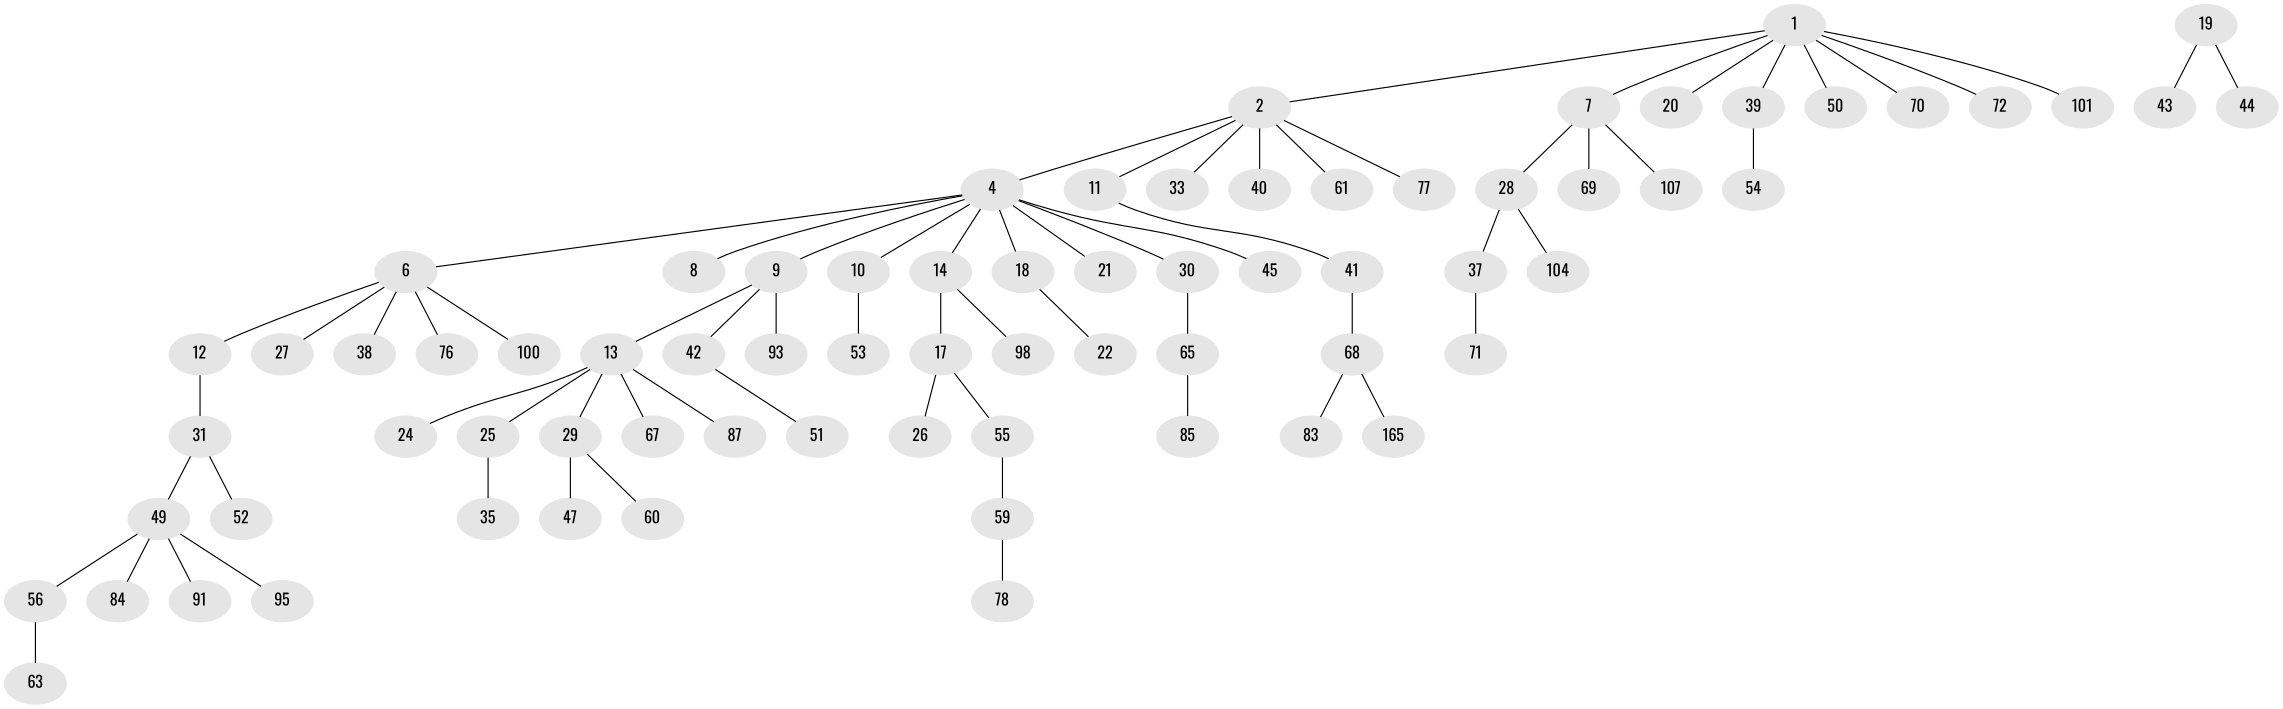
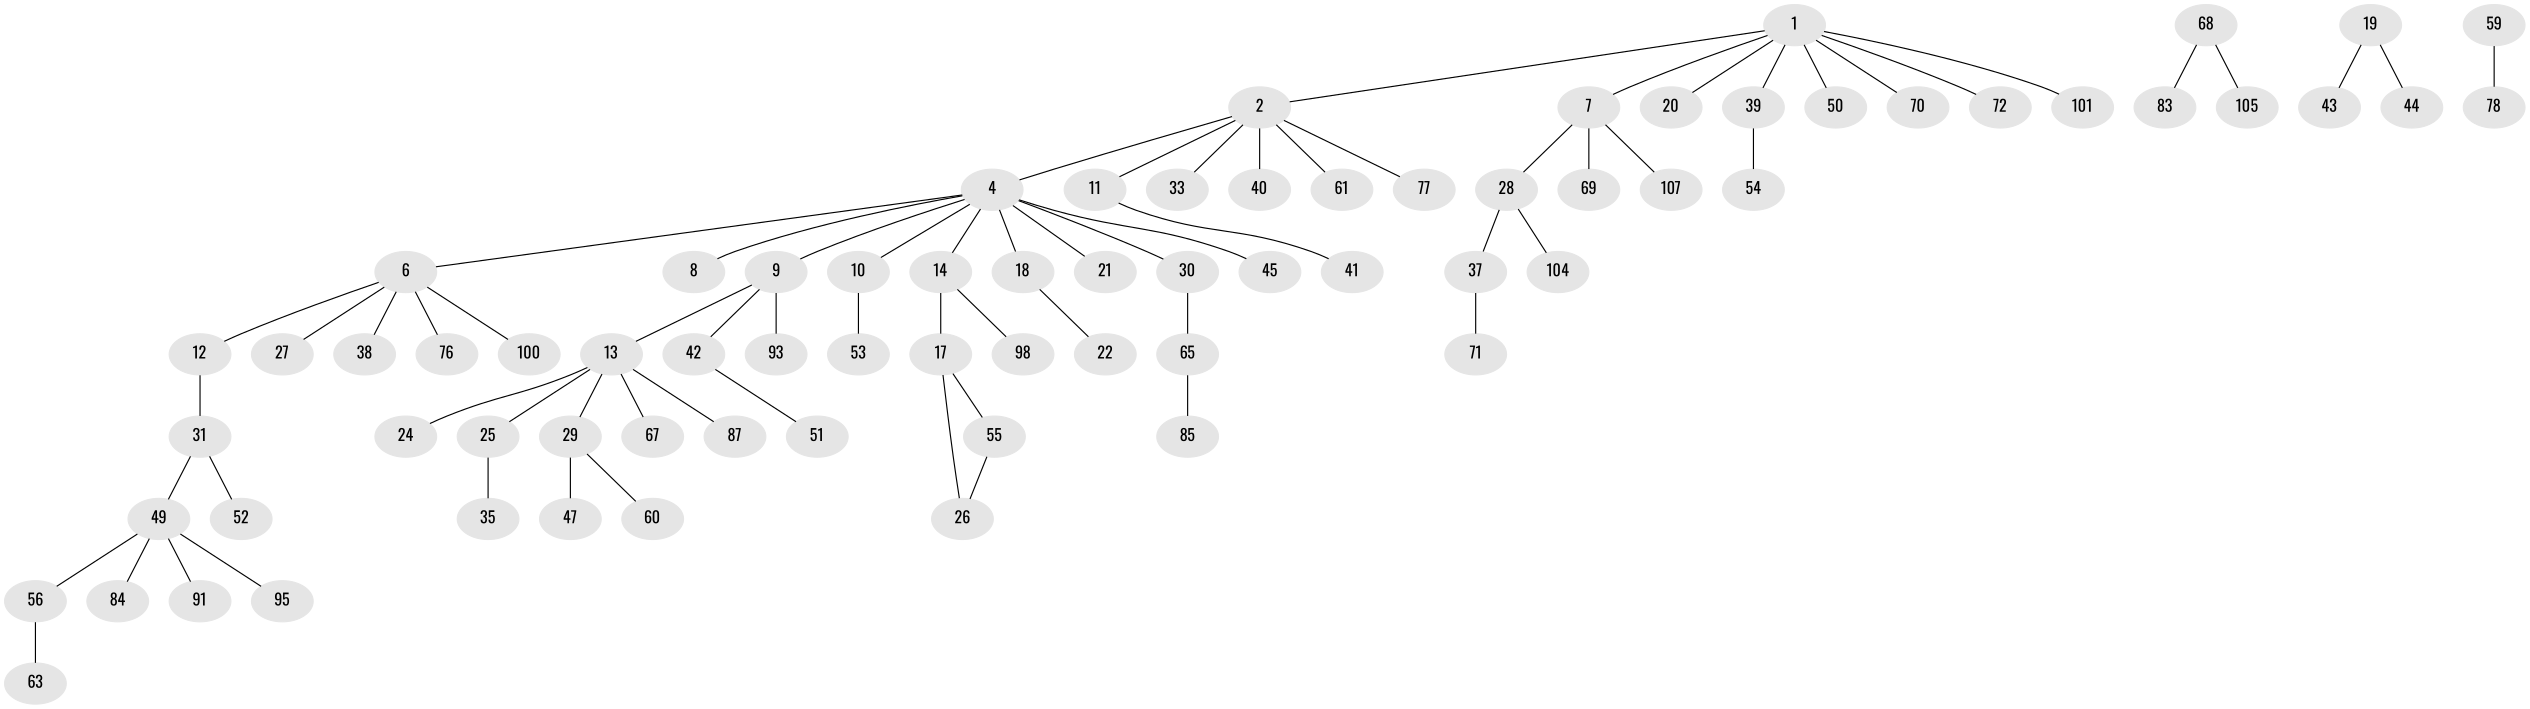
(1352, 313) -> none
(1393, 437) -> (2247, 107)
(1002, 478) -> (978, 478)
